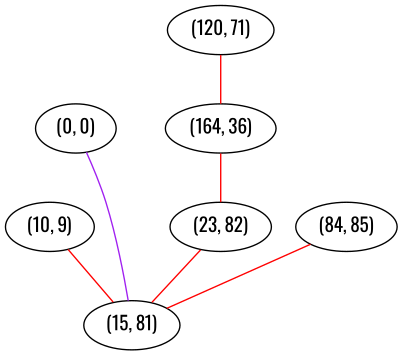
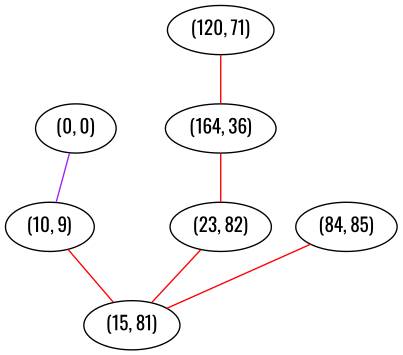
(112, 225) -> (63, 177)
